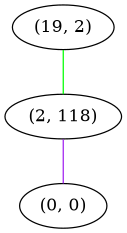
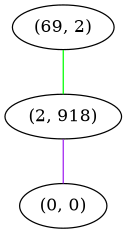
(63, 27) -> (63, 27)
(63, 117) -> (63, 117)
